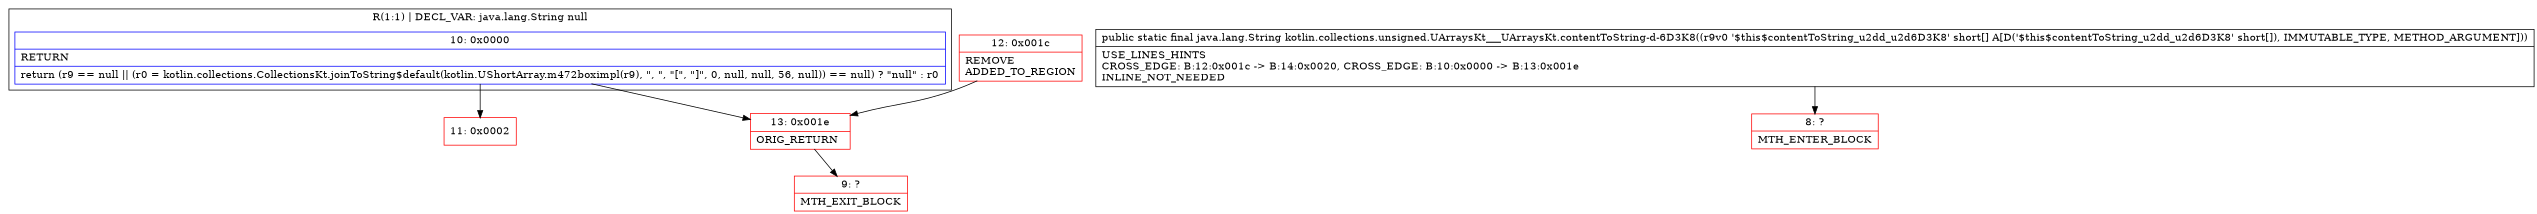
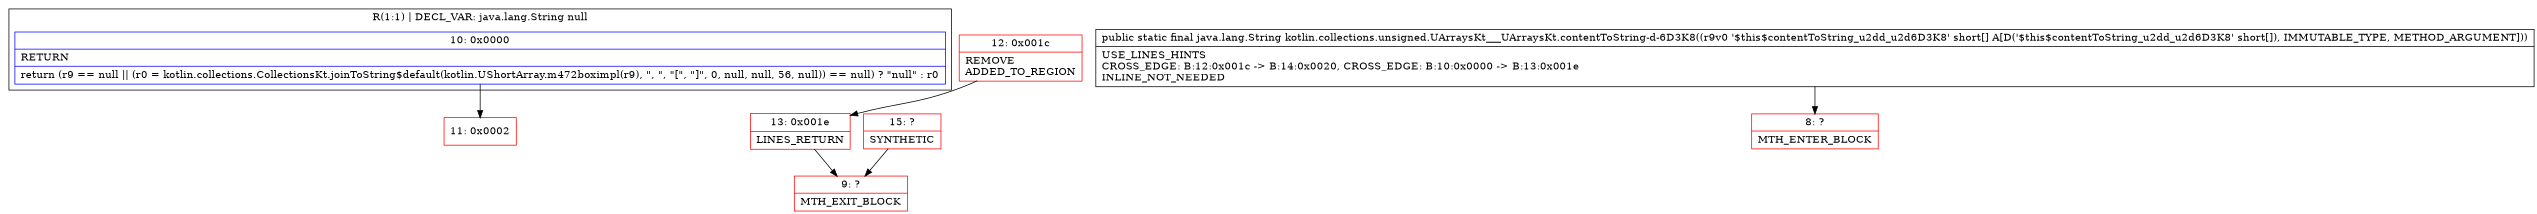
(667, 101) -> none
none -> (902, 131)
(797, 140) -> (800, 140)
